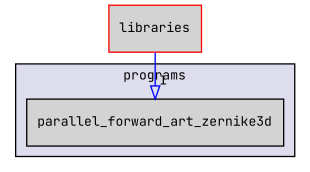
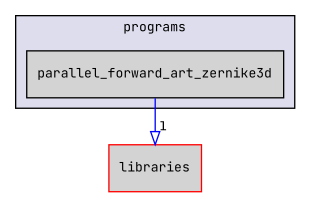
(155, 72) -> (155, 117)
